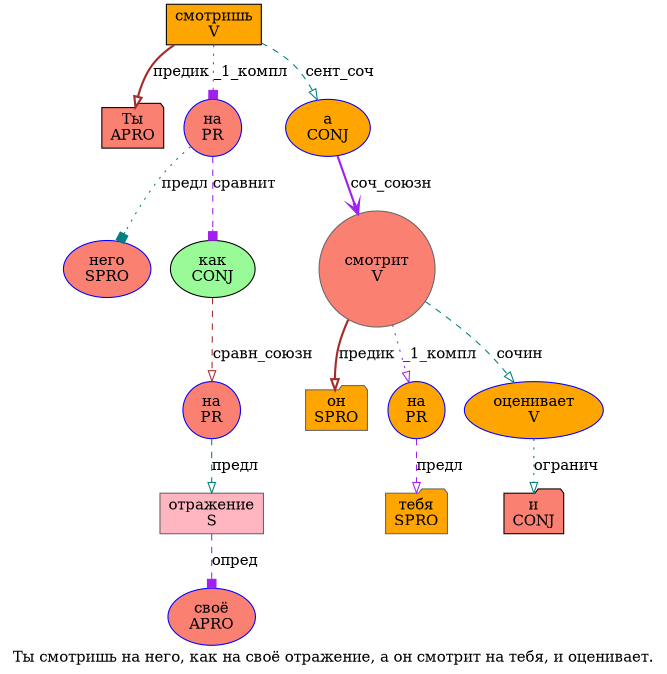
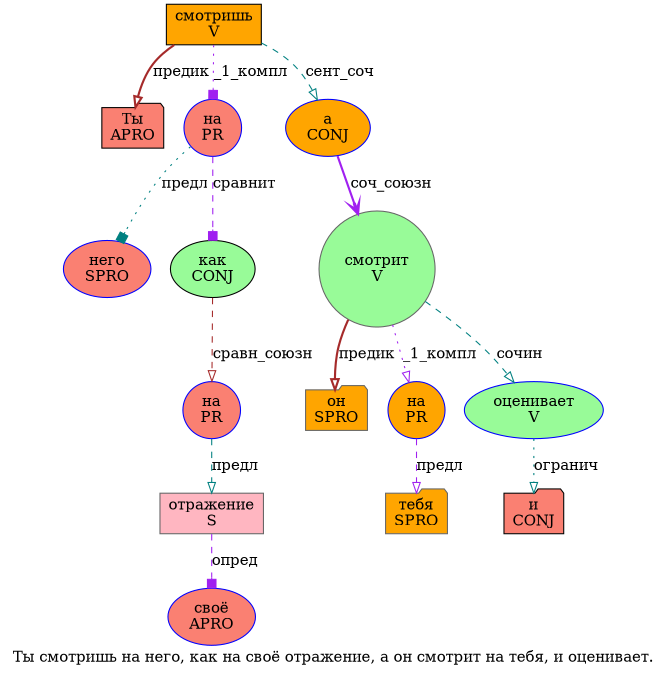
(377, 269) -> (377, 269)
(534, 410) -> (534, 410)
